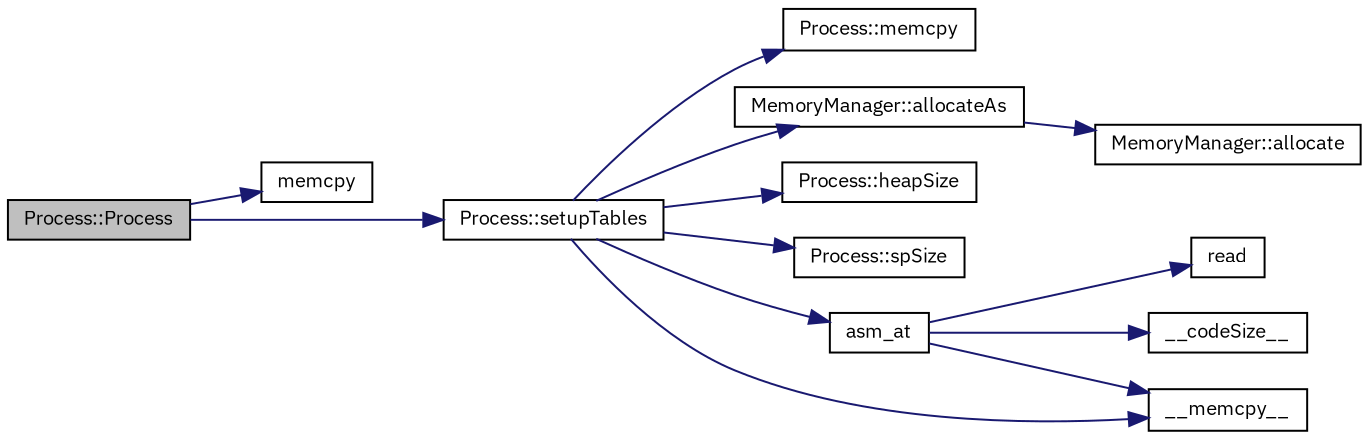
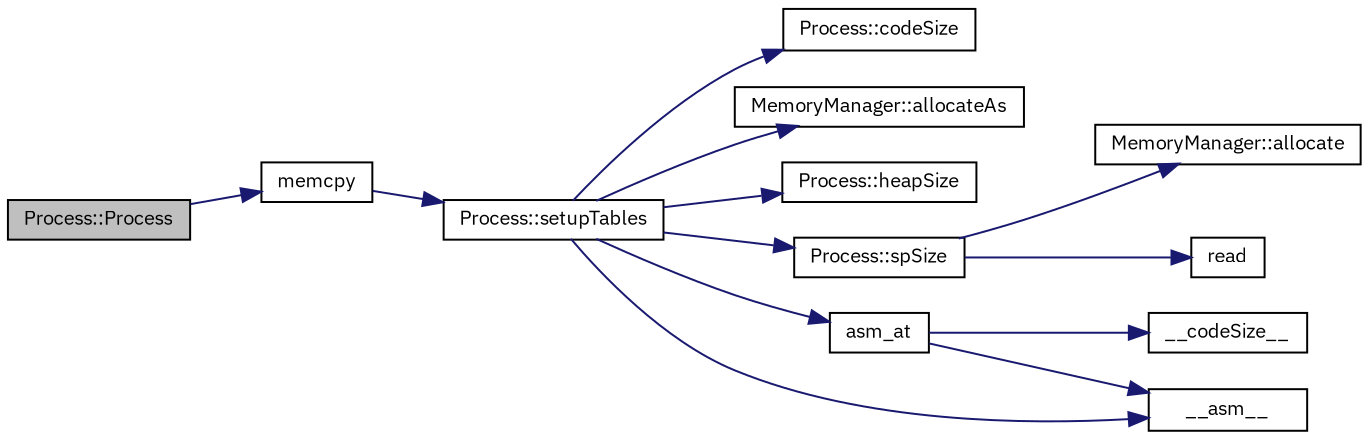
(879, 30) -> (879, 30)
(1050, 125) -> (1060, 208)
(307, 220) -> (398, 195)
(1050, 296) -> (1068, 257)
(1228, 410) -> (1228, 410)
